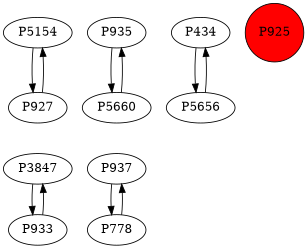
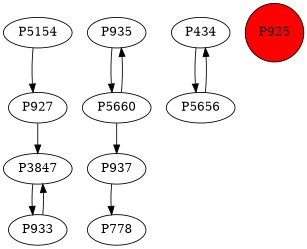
(43, 74) -> (38, 134)
(122, 204) -> (117, 134)
